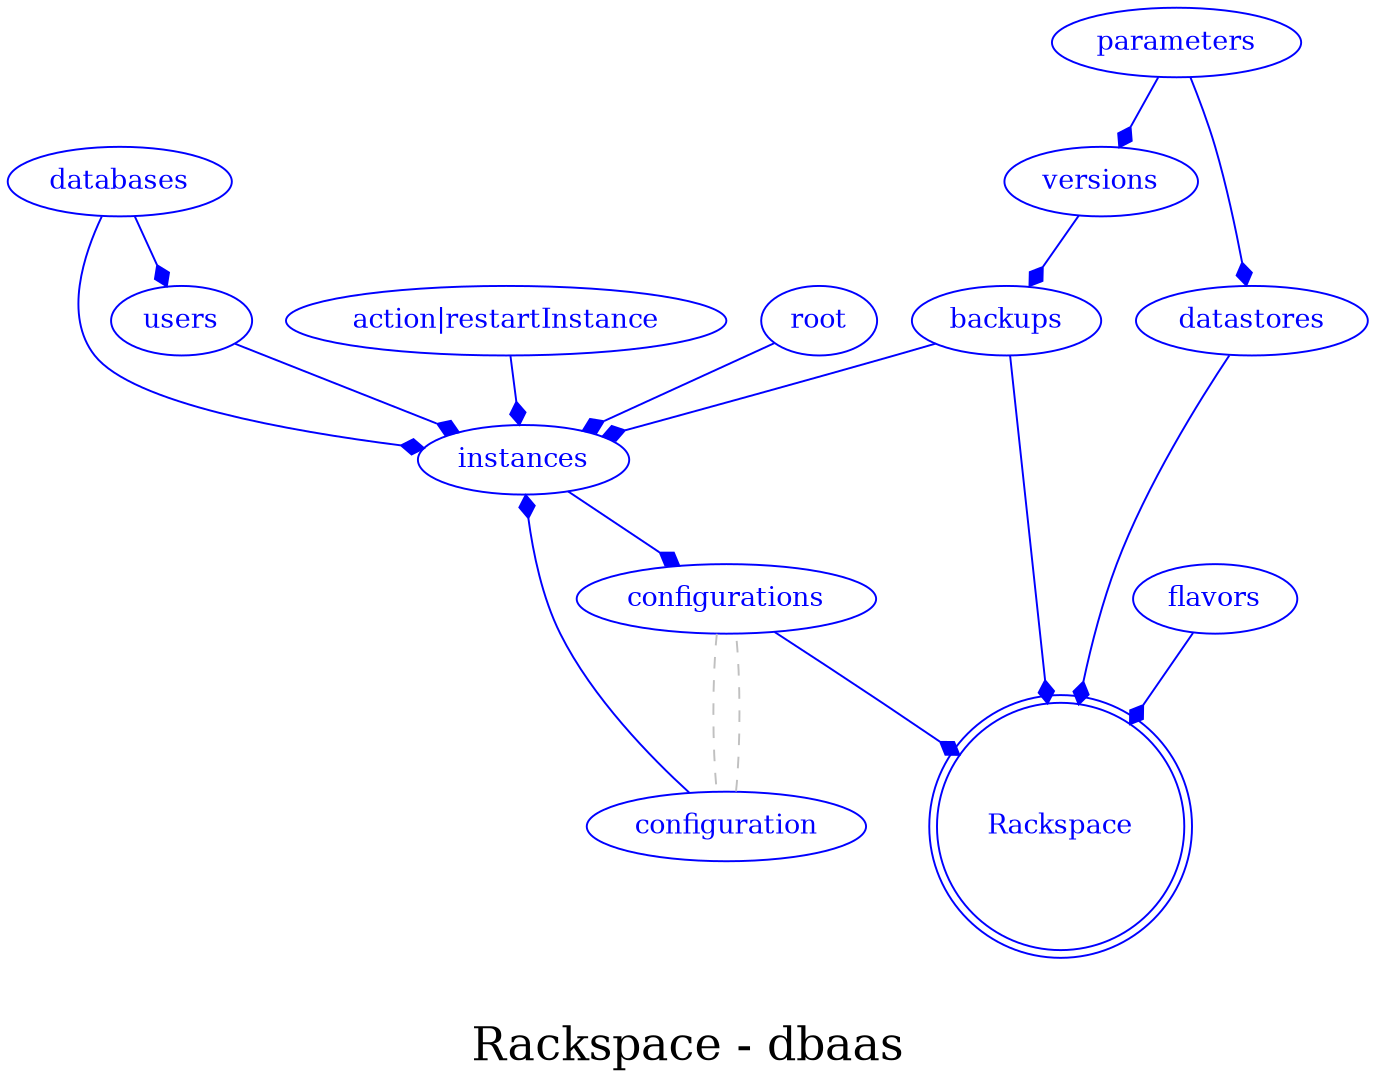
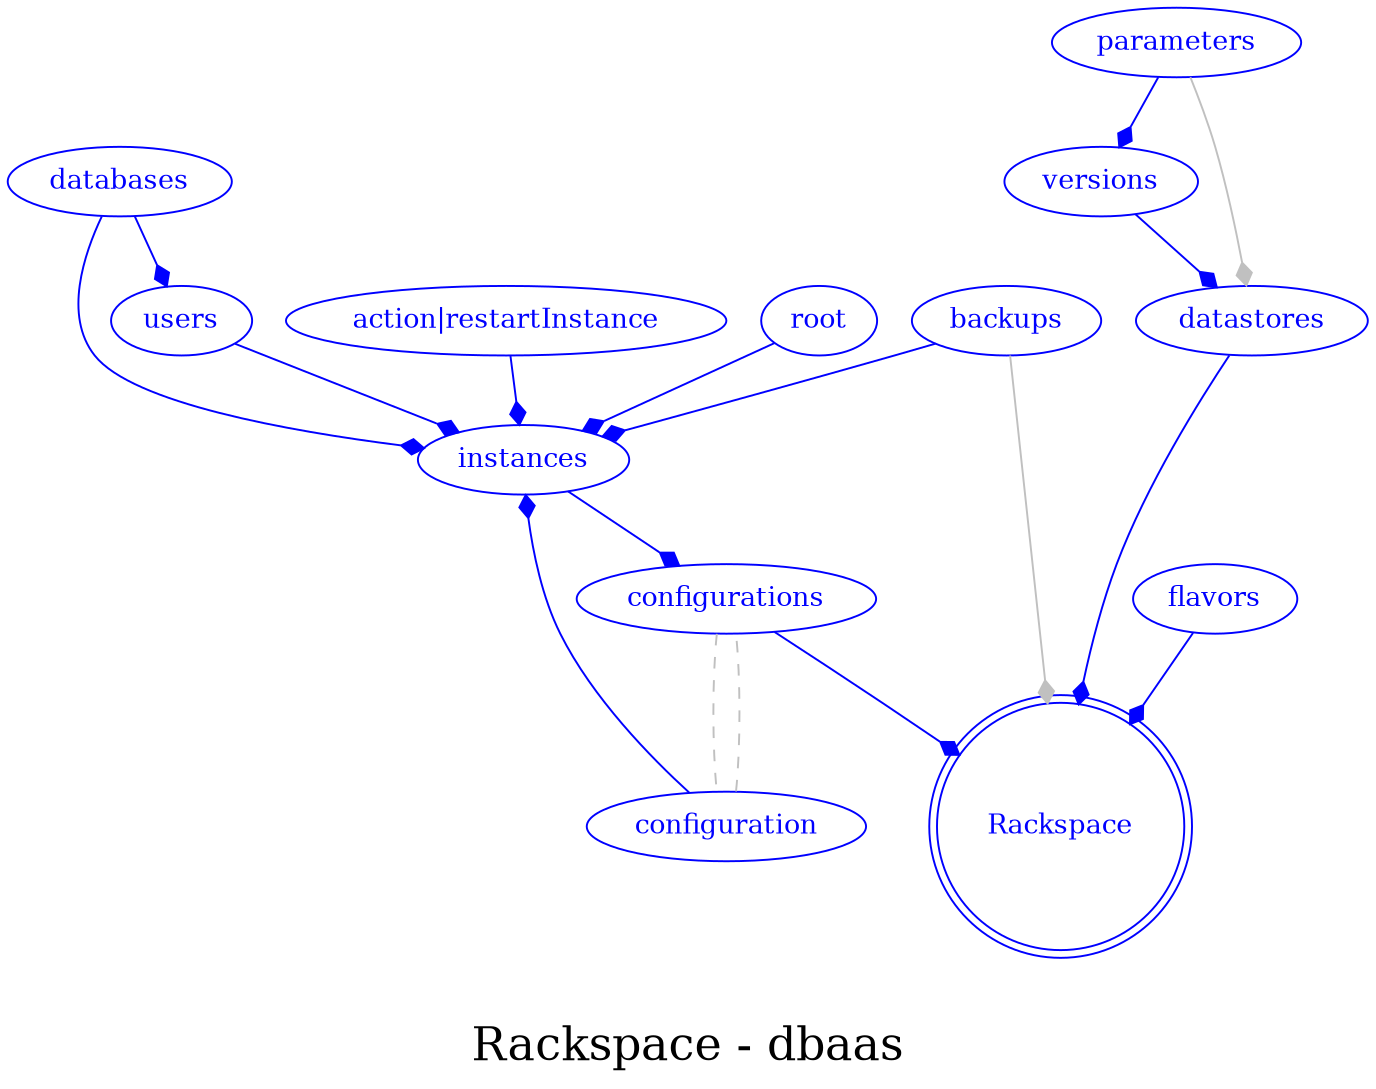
(1221, 168) -> (1221, 168)
(1061, 241) -> (1167, 243)
(1028, 518) -> (1028, 518)
